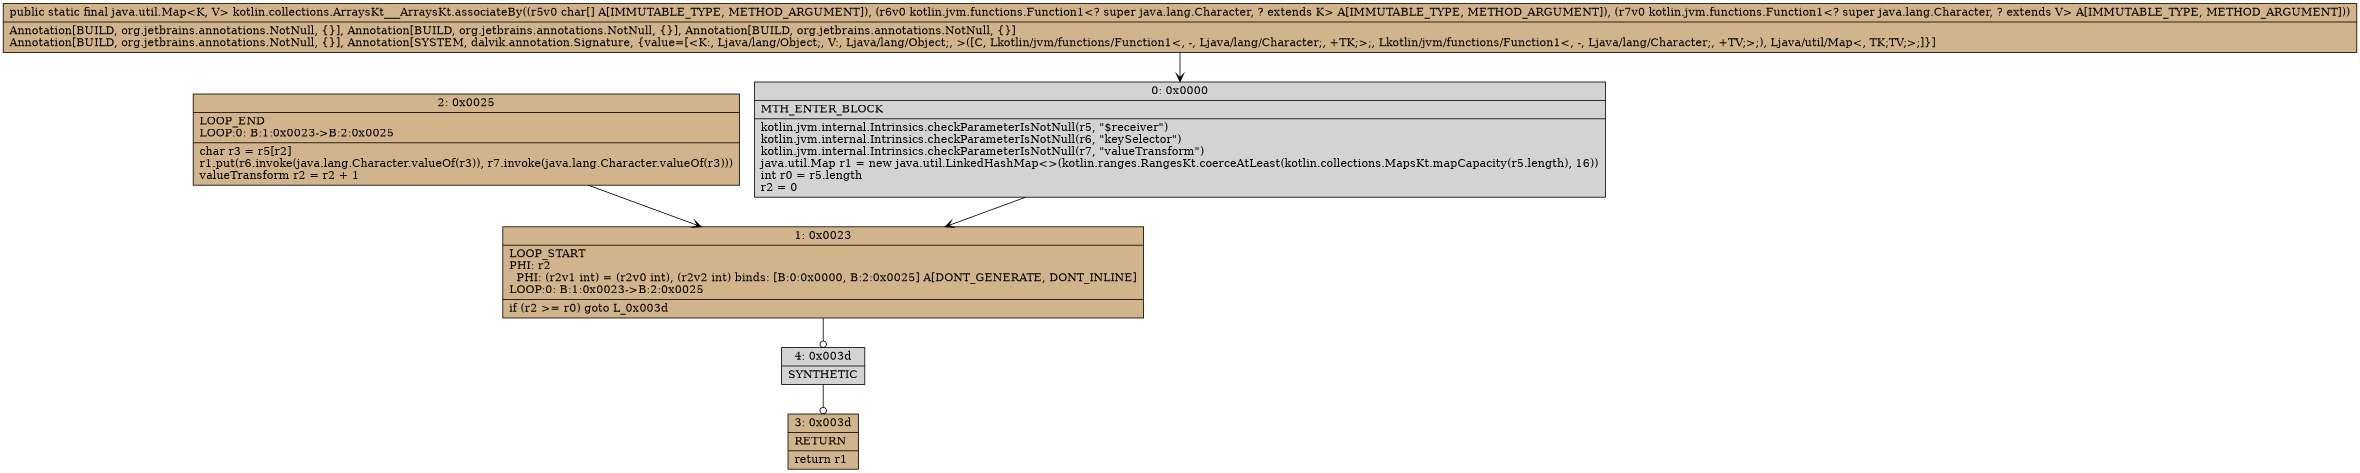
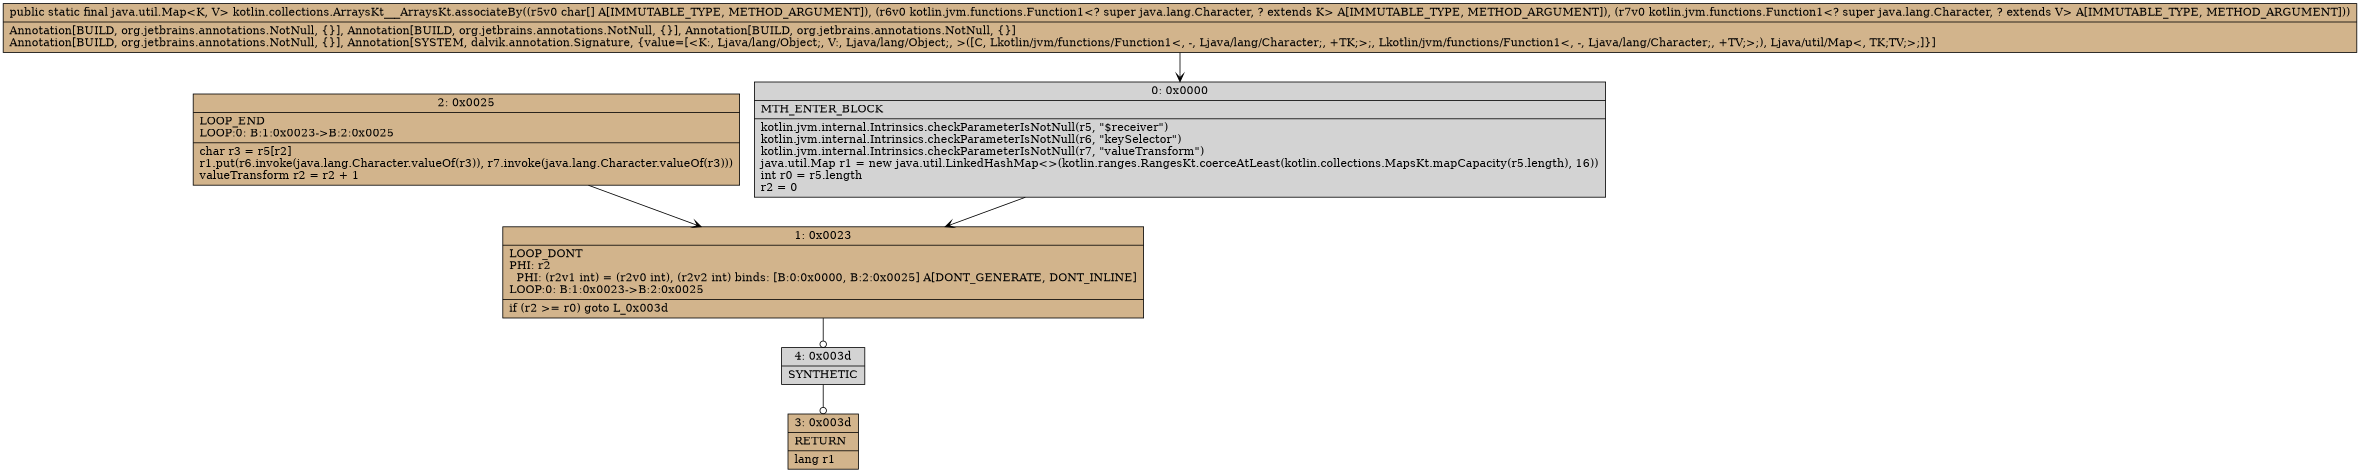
(548, 254) -> (546, 254)
(821, 460) -> (815, 460)
